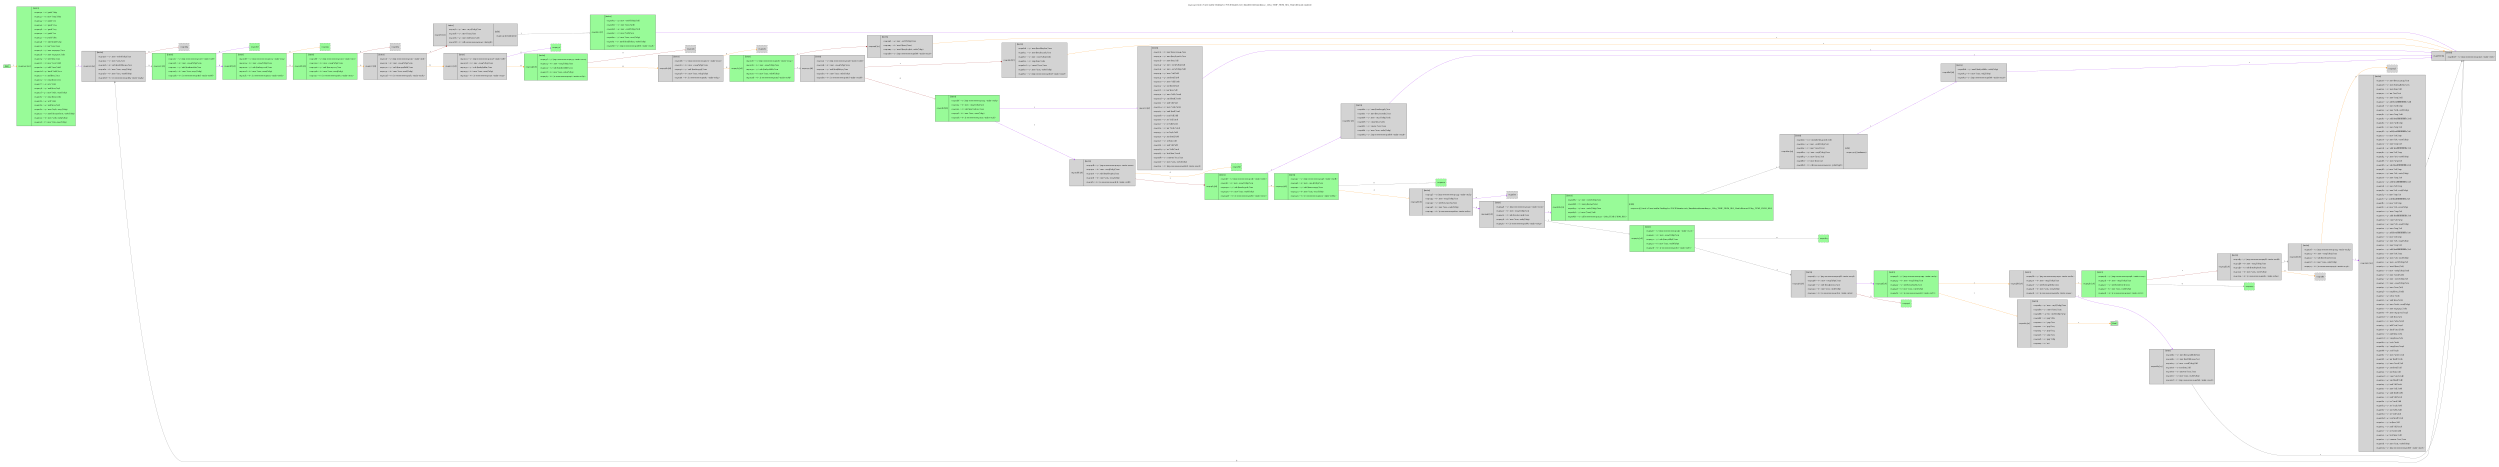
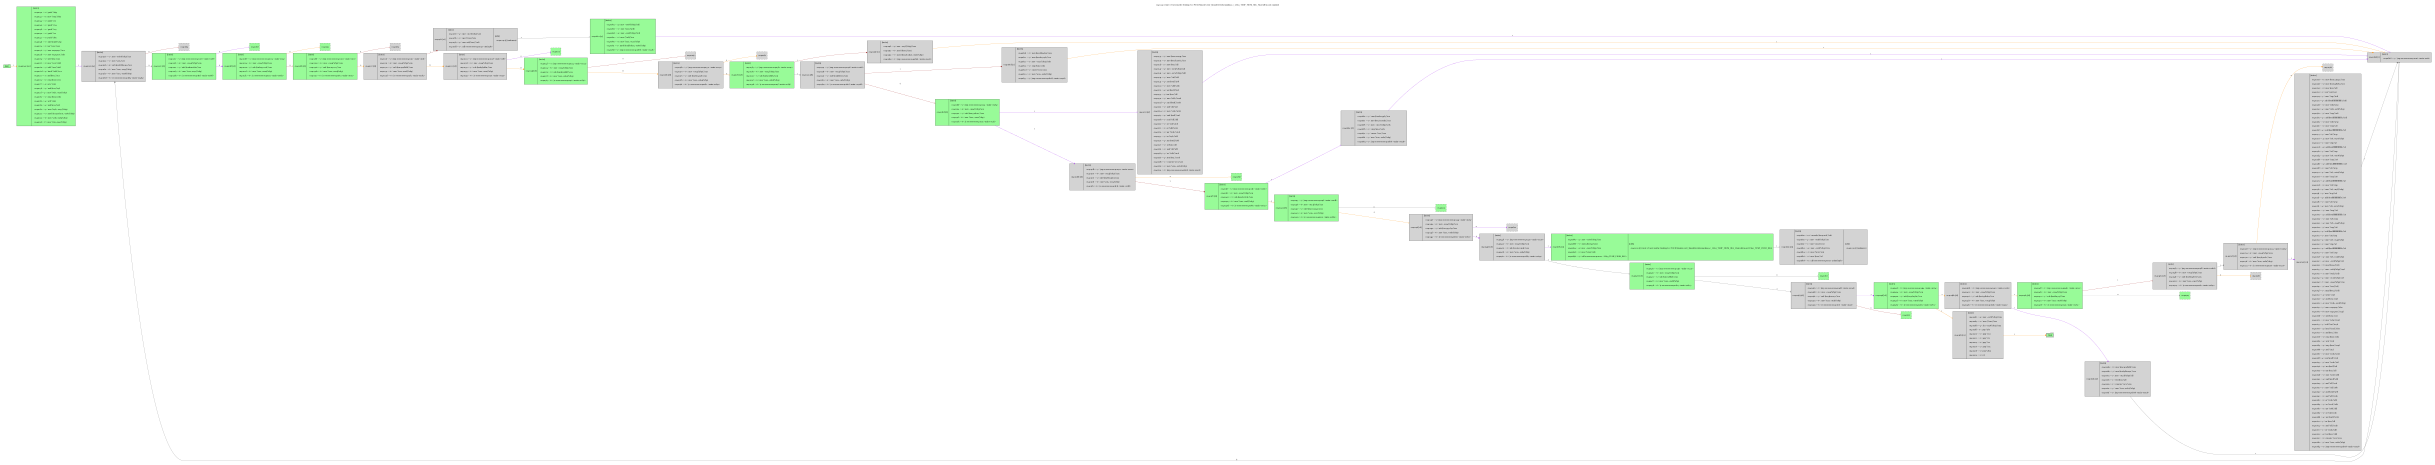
(1974, 73) -> none
